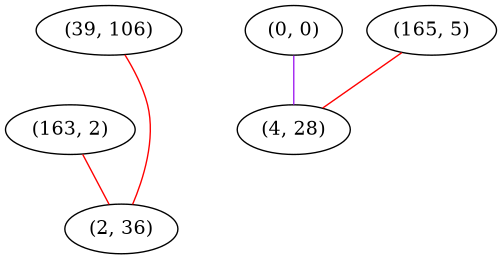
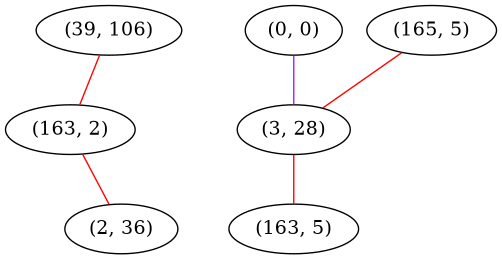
(150, 128) -> (90, 80)
(294, 130) -> (294, 130)
none -> (294, 229)
